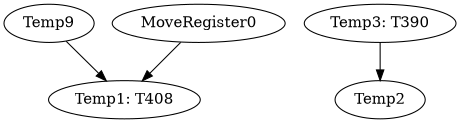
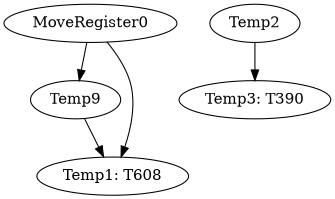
none -> (84, 56)
(380, 56) -> (255, 56)
(124, 100) -> (113, 176)
